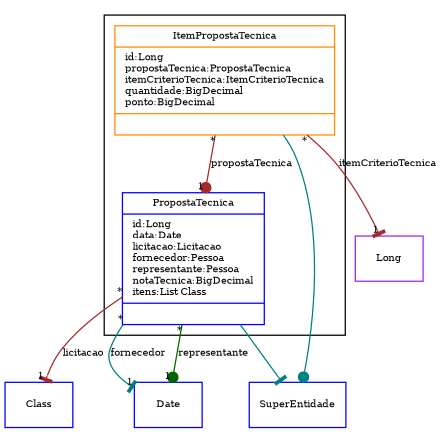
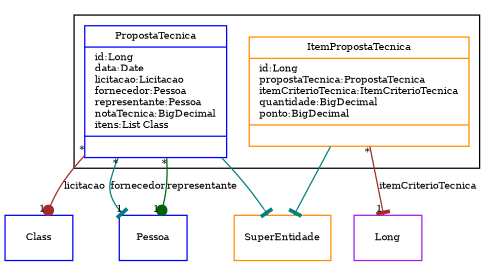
(211, 159) -> none
(314, 251) -> (314, 178)
(79, 331) -> (65, 179)
(168, 405) -> (153, 238)
(298, 405) -> (282, 238)
